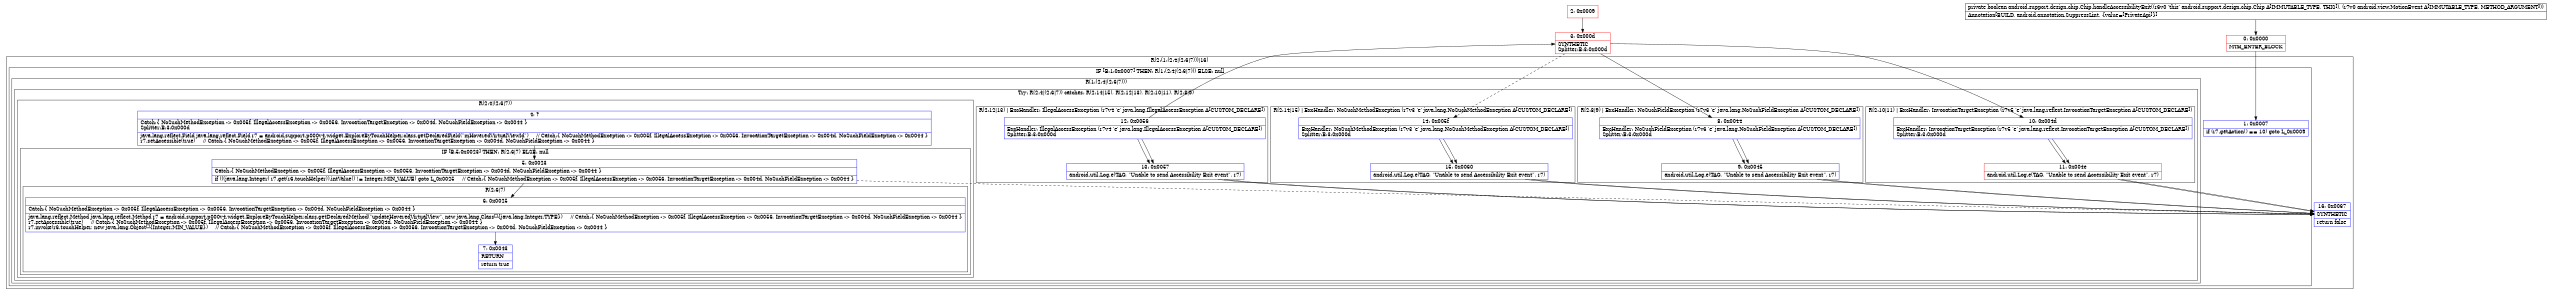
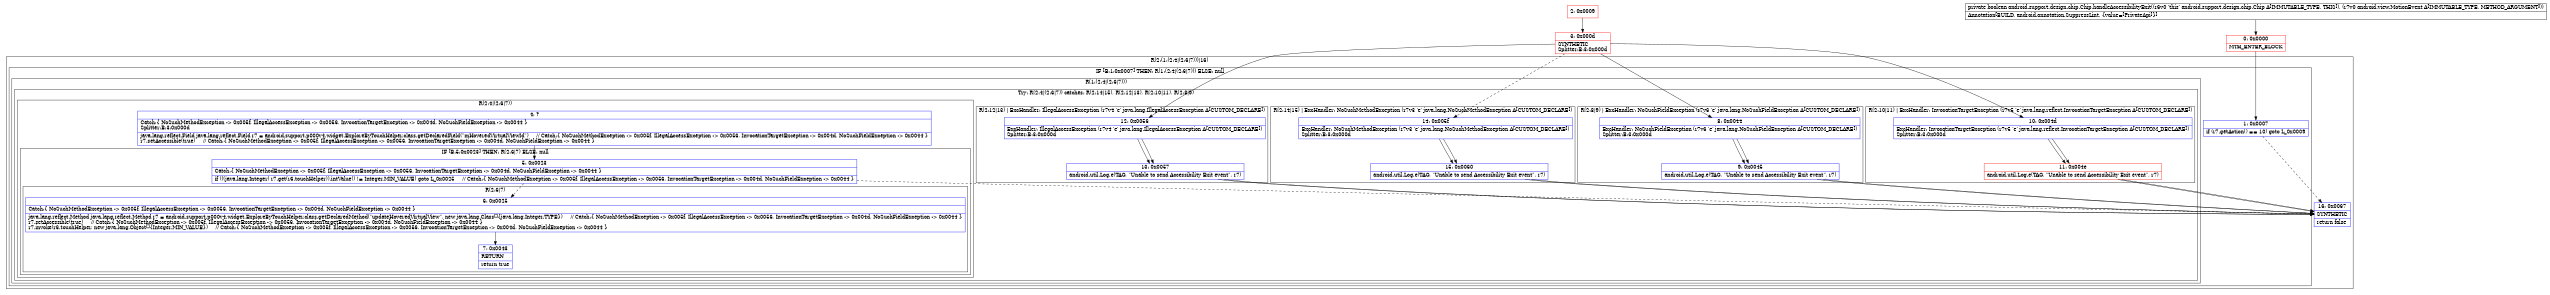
(1343, 50) -> (1346, 50)
none -> (2291, 168)
(519, 189) -> (519, 189)
